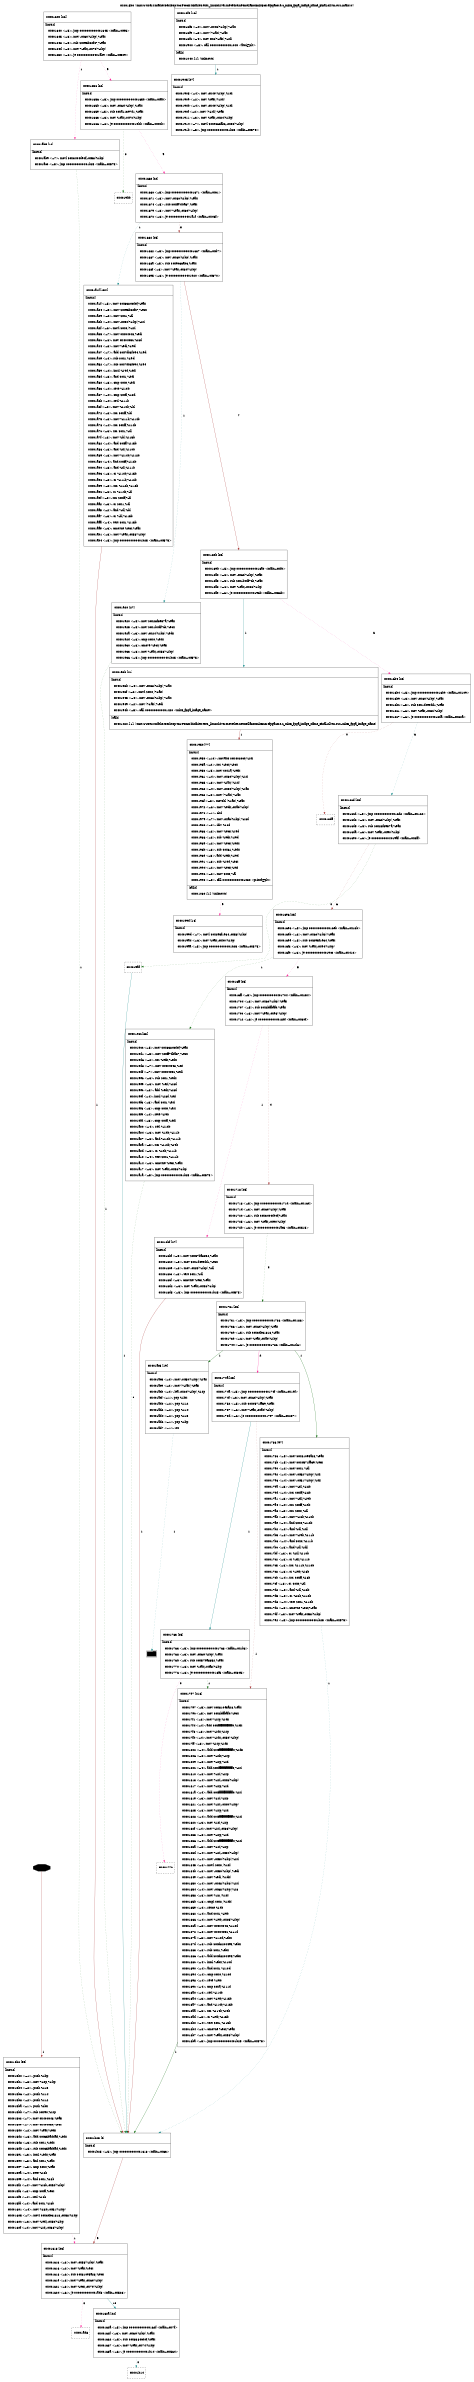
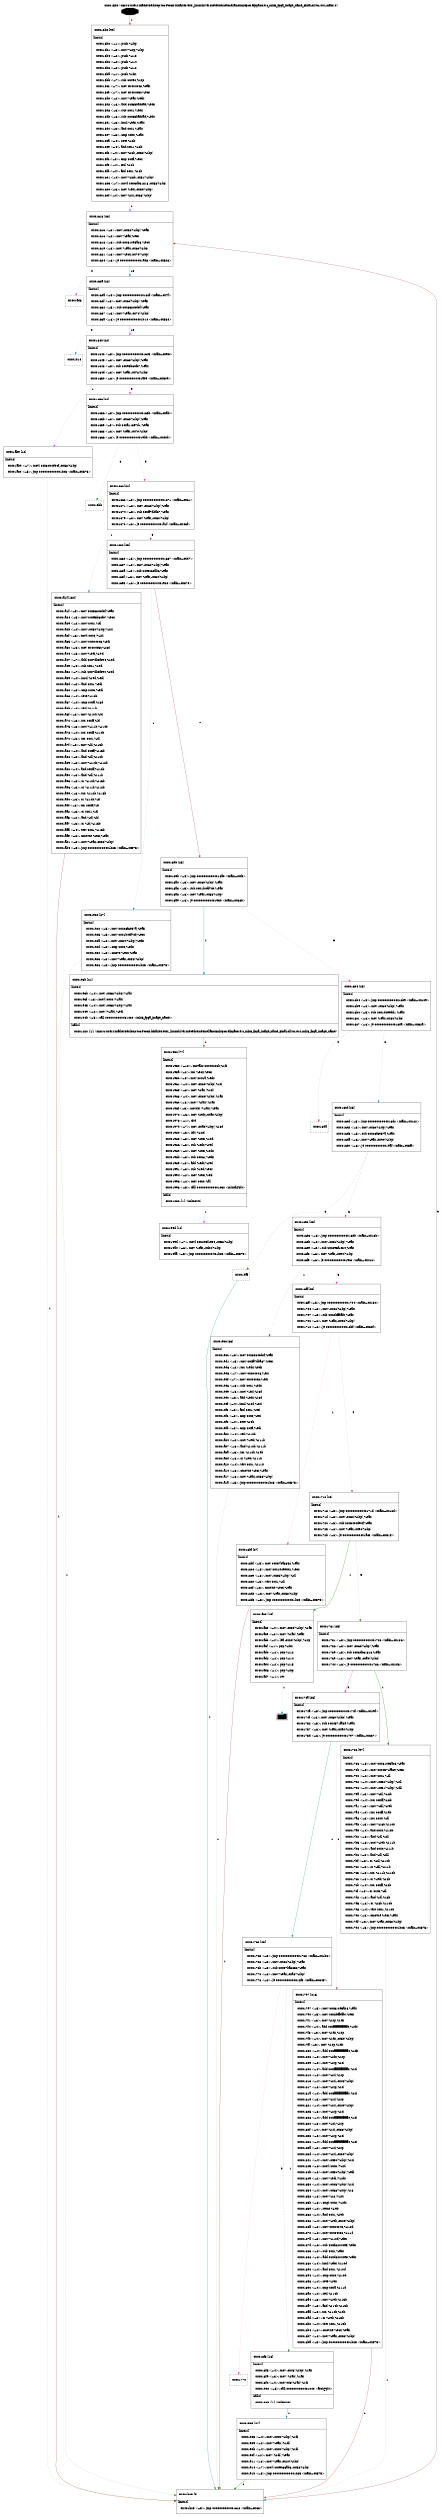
none -> (130, 329)
(222, 904) -> (205, 1212)
(216, 1356) -> (339, 1580)
(207, 1682) -> (284, 2168)
(158, 2087) -> (349, 2448)
none -> (241, 2484)
